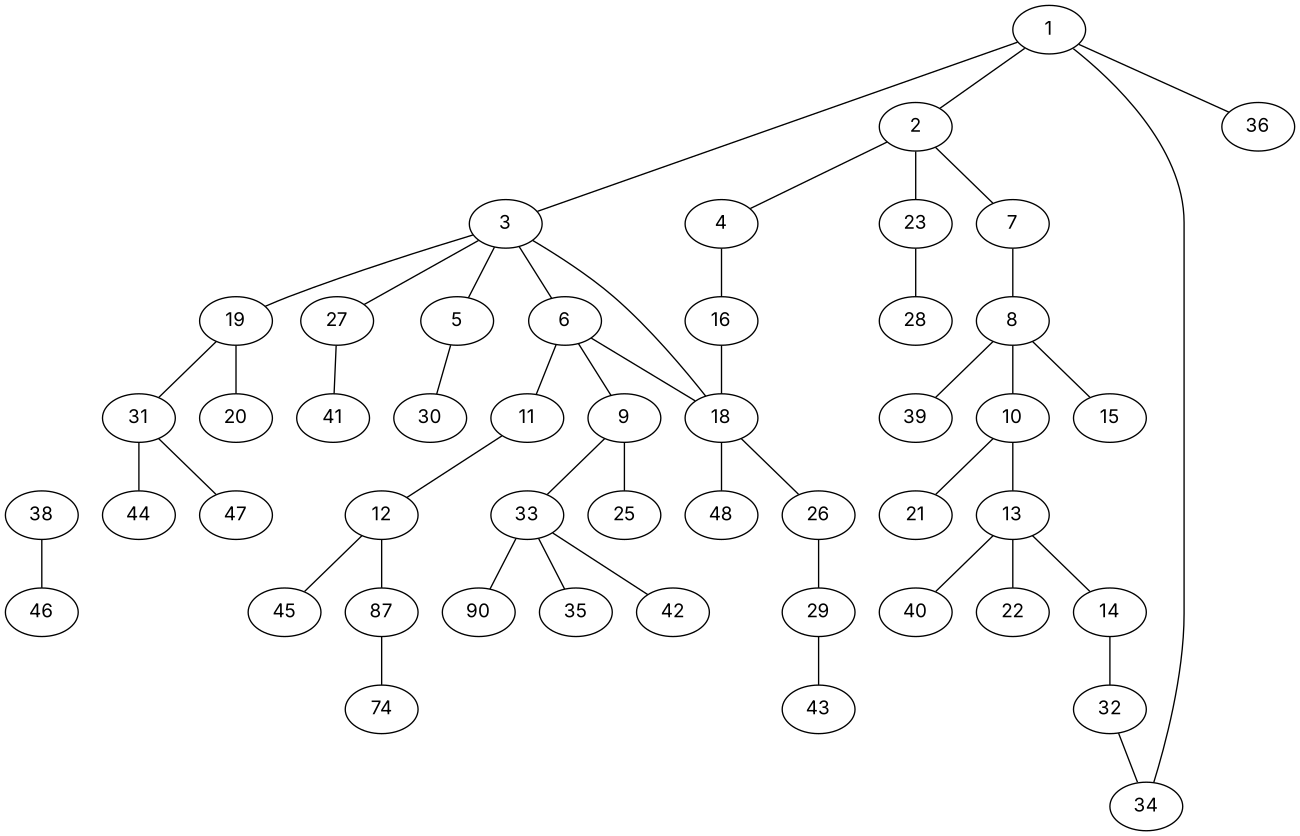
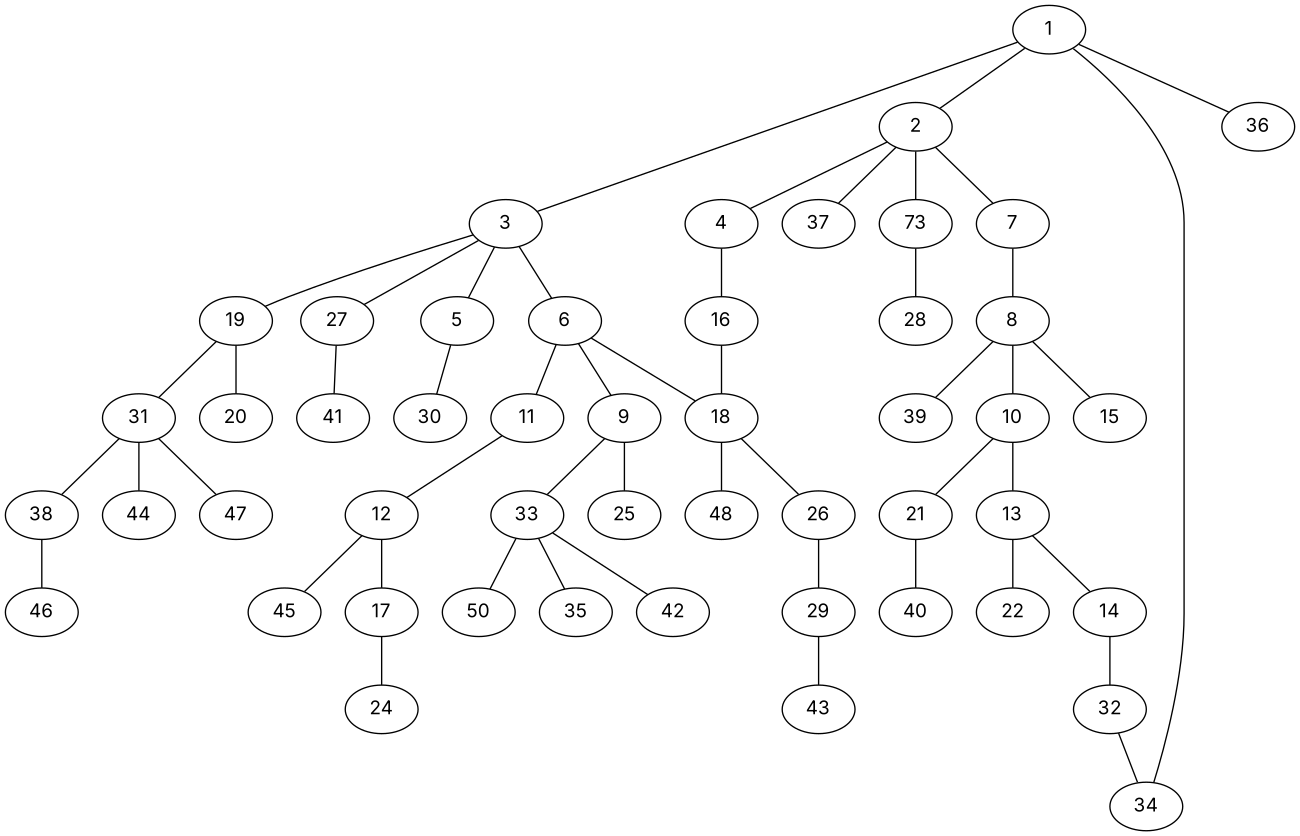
none -> (819, 224)
(916, 224) -> (916, 224)
(627, 309) -> none
none -> (91, 466)
(964, 564) -> (916, 564)
(382, 612) -> (382, 612)
(479, 612) -> (479, 612)
(382, 709) -> (382, 709)
